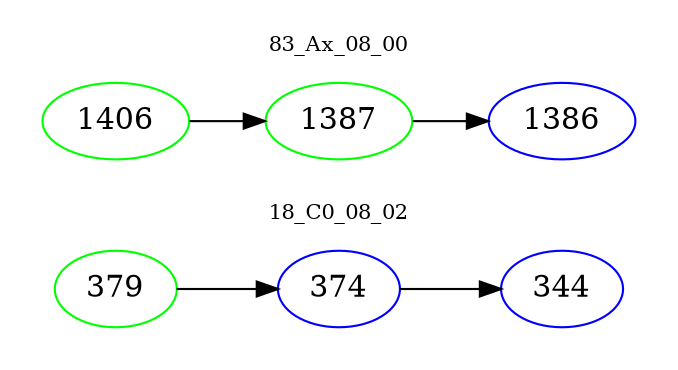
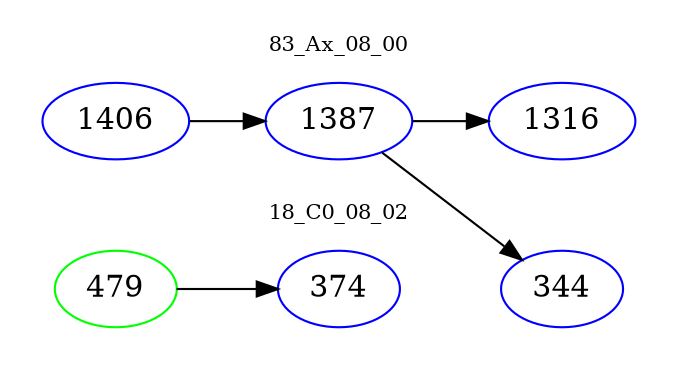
(116, 121) -> (116, 121)
(339, 121) -> (339, 121)
(562, 121) -> (562, 121)
(116, 289) -> (116, 289)
(440, 289) -> (452, 207)
